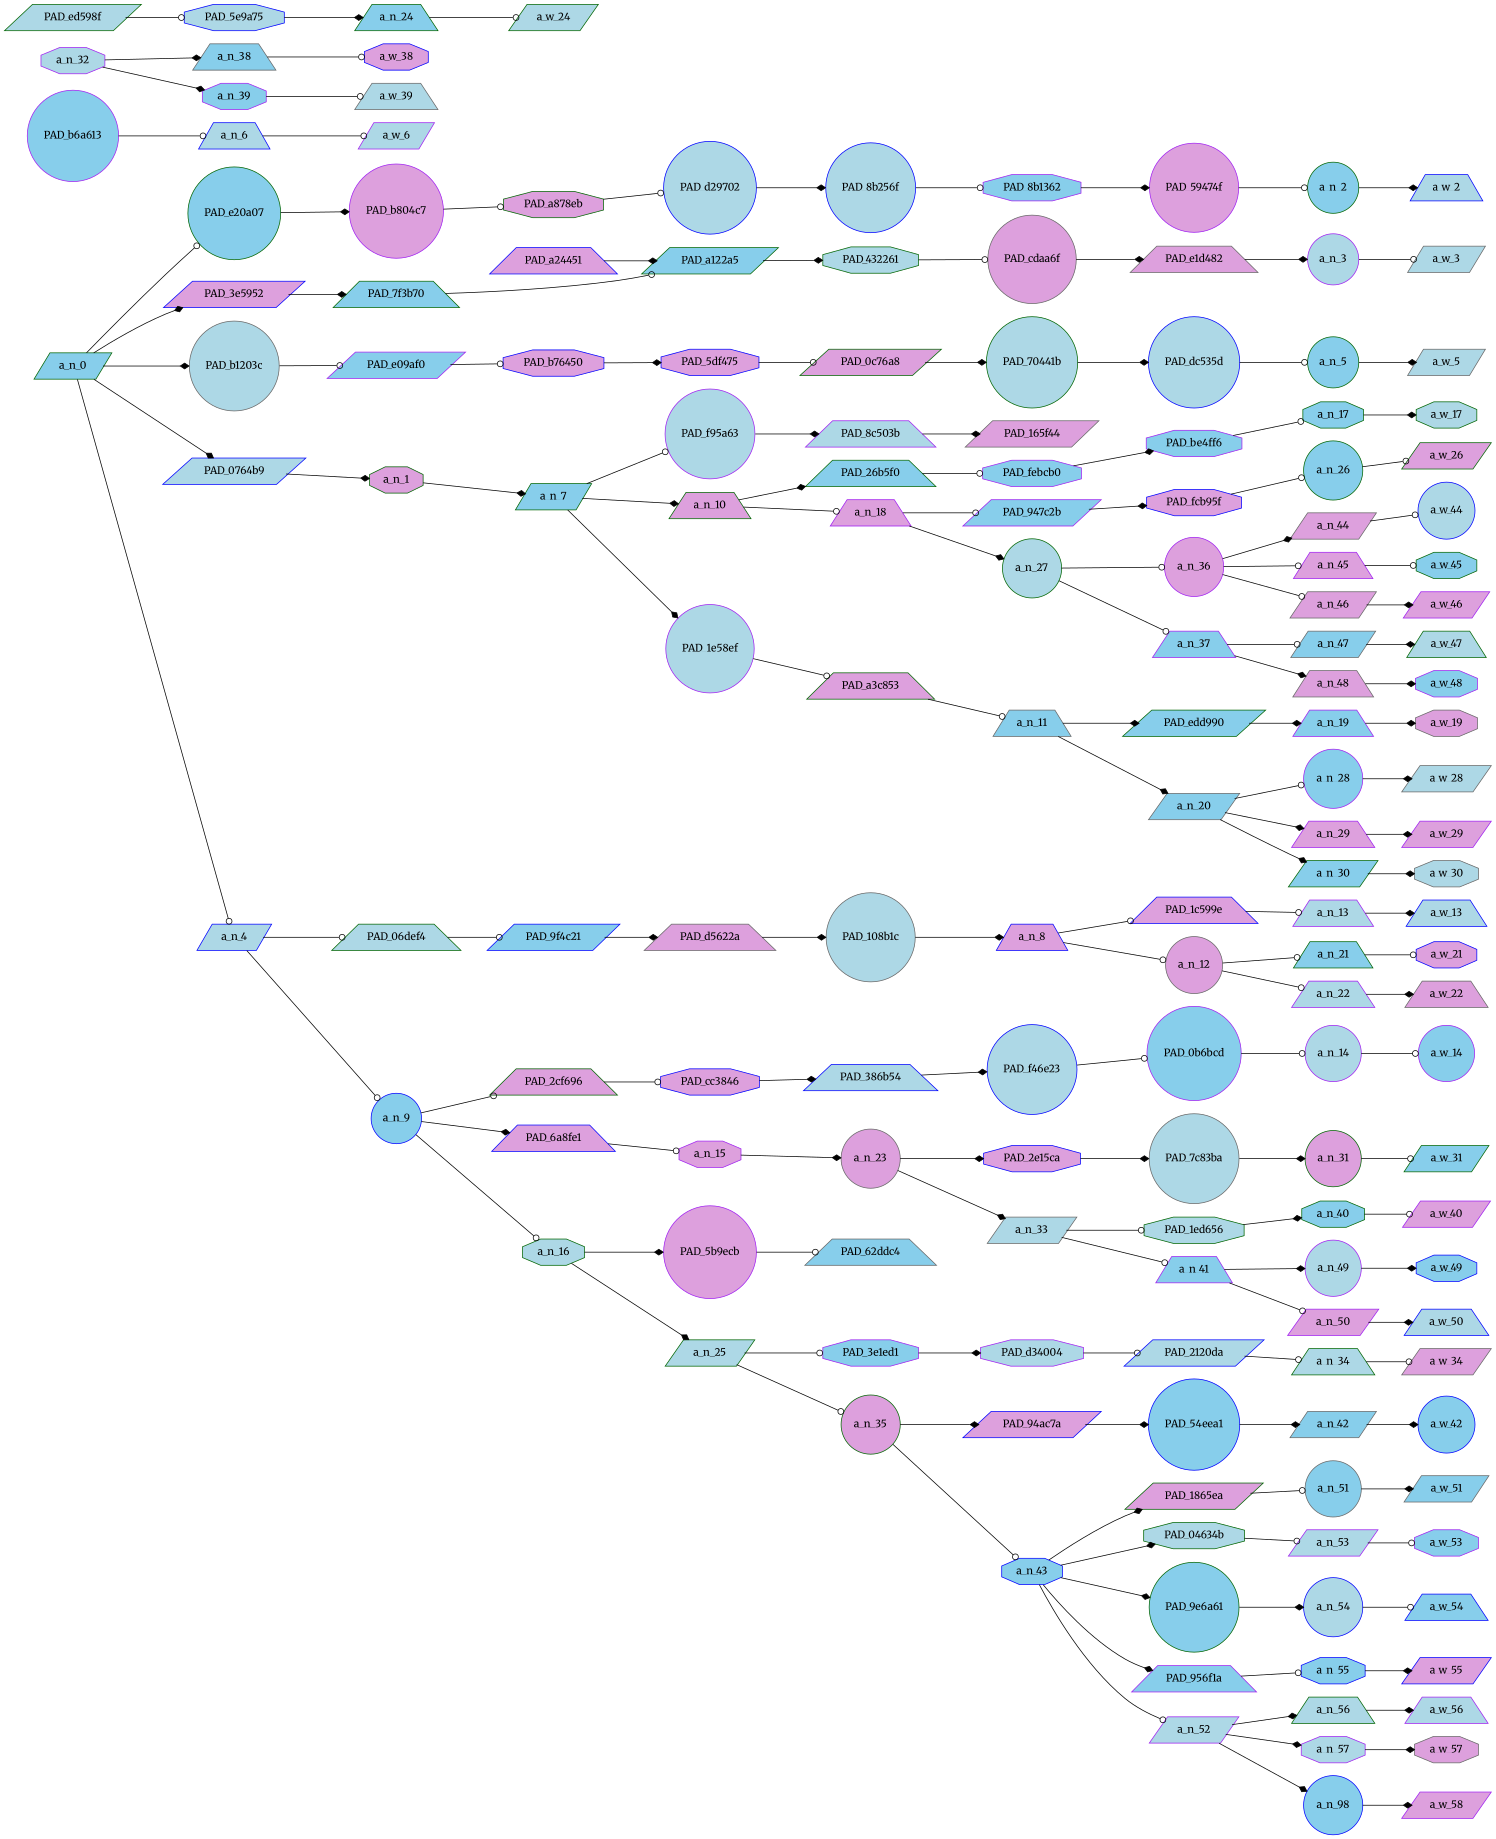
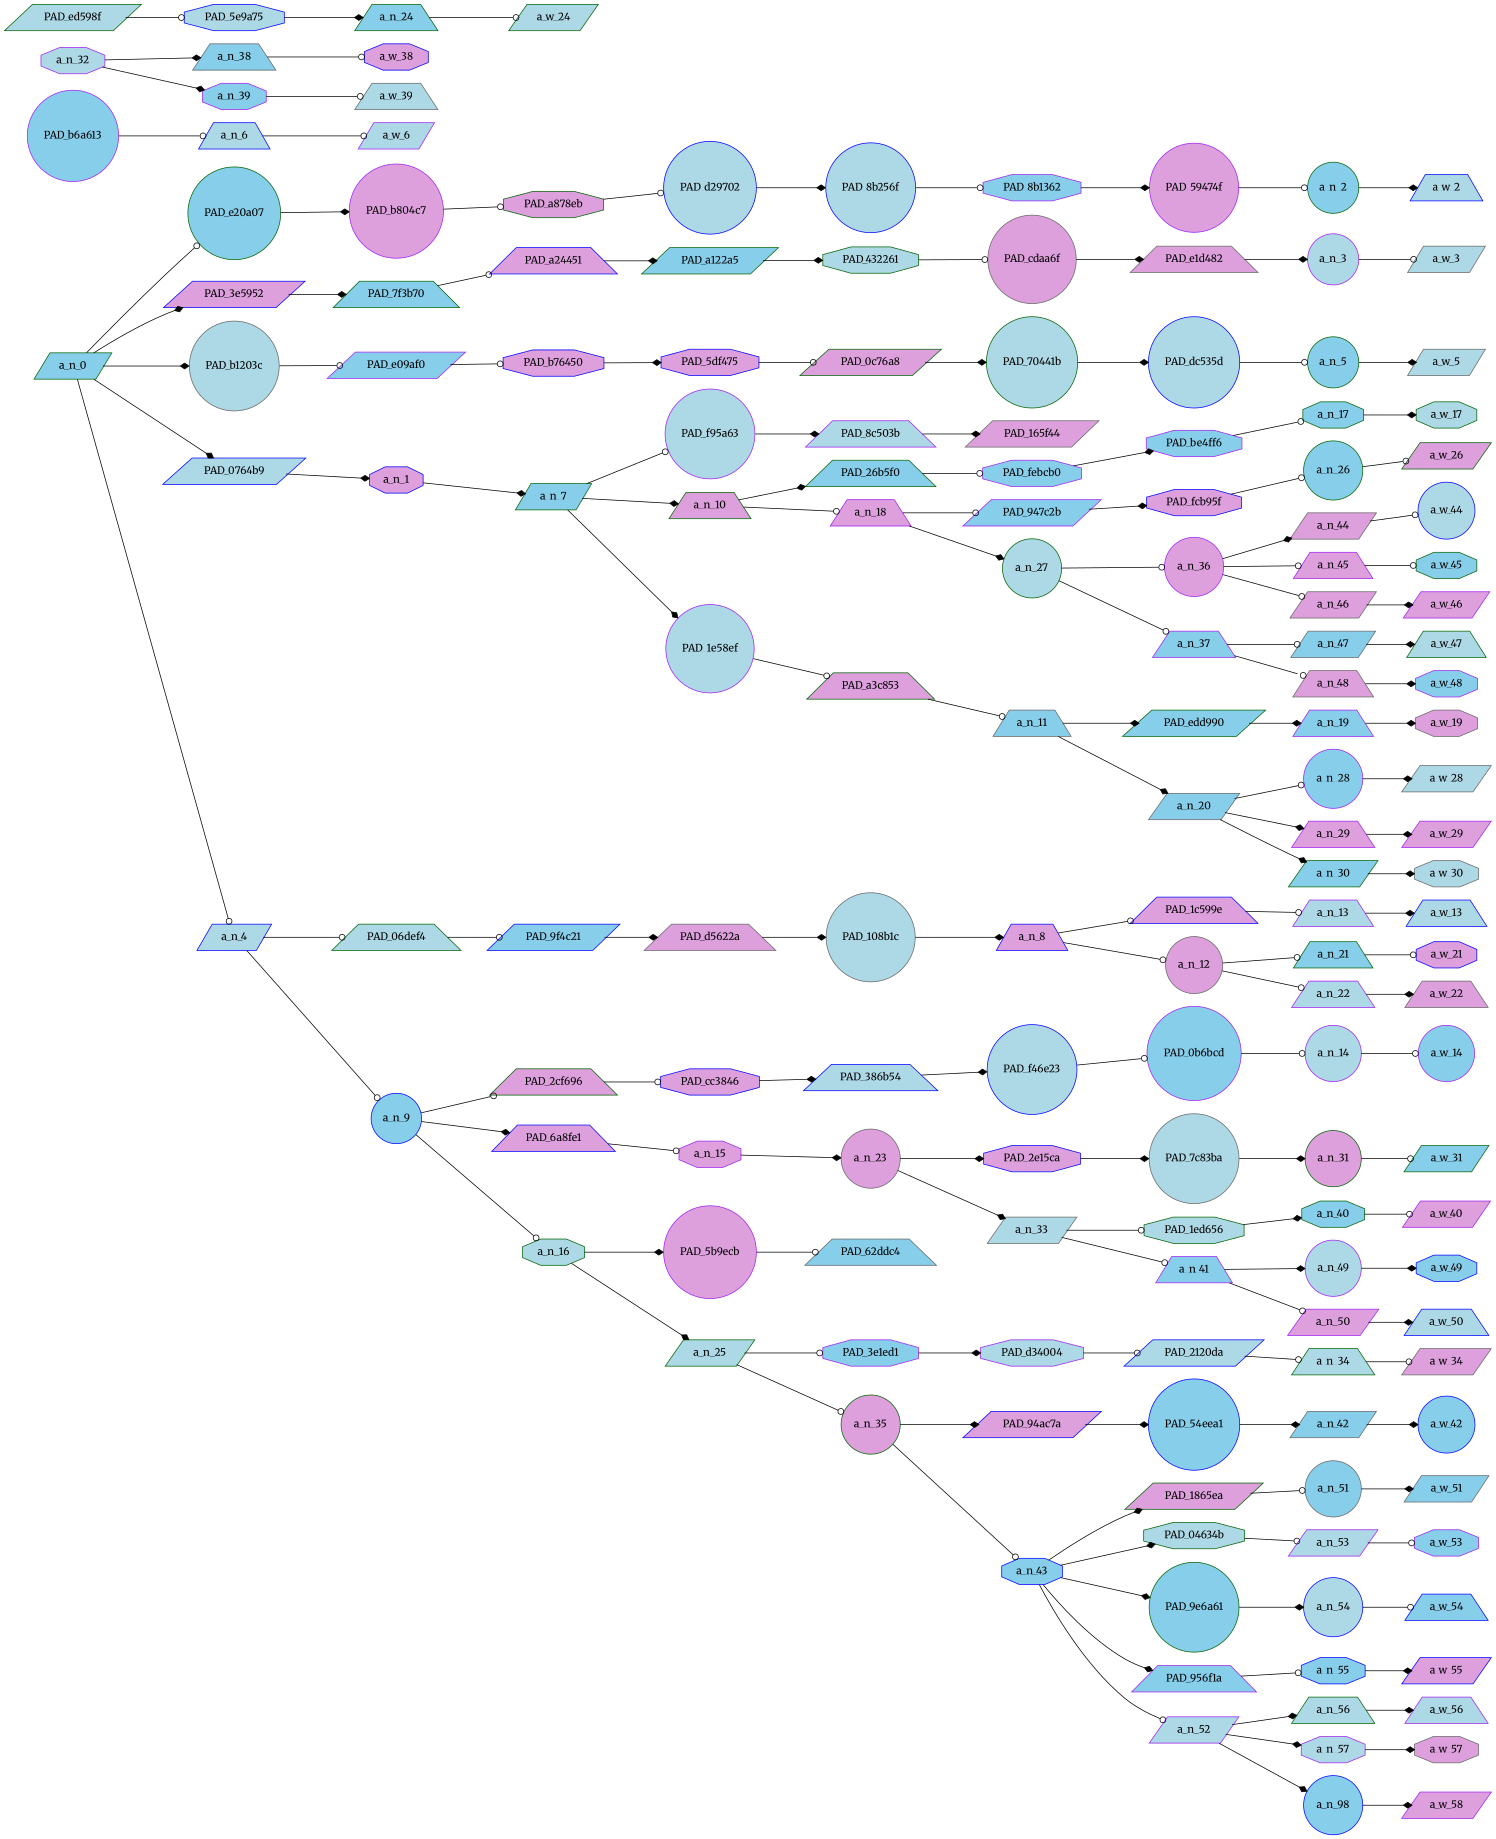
(547, 288) -> (462, 280)
(396, 480) -> (396, 480)
(1266, 665) -> (1266, 665)
